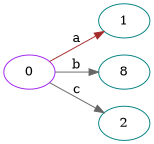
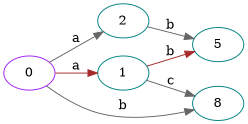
none -> (218, 45)
none -> (166, 87)
(77, 90) -> (76, 38)
